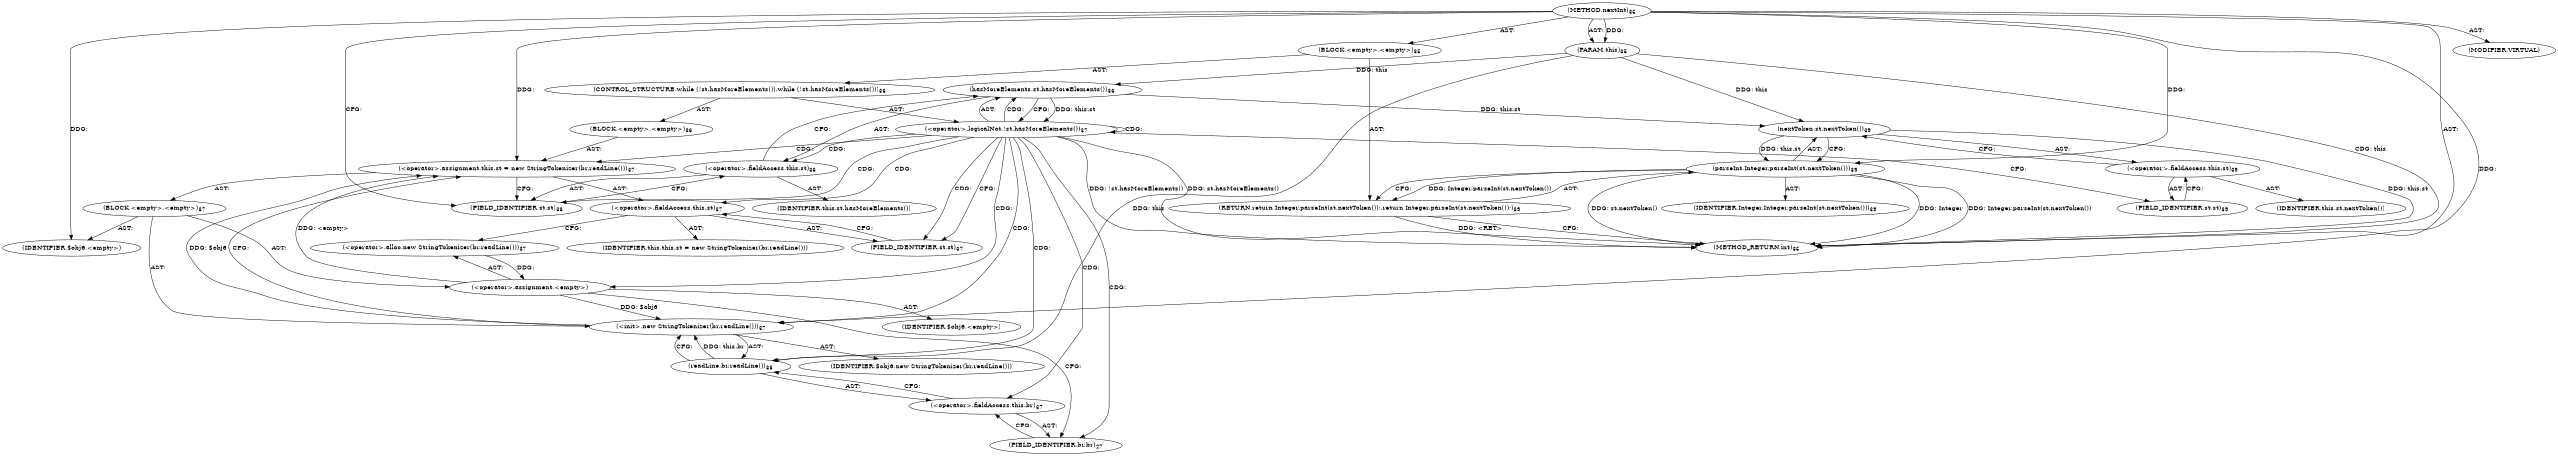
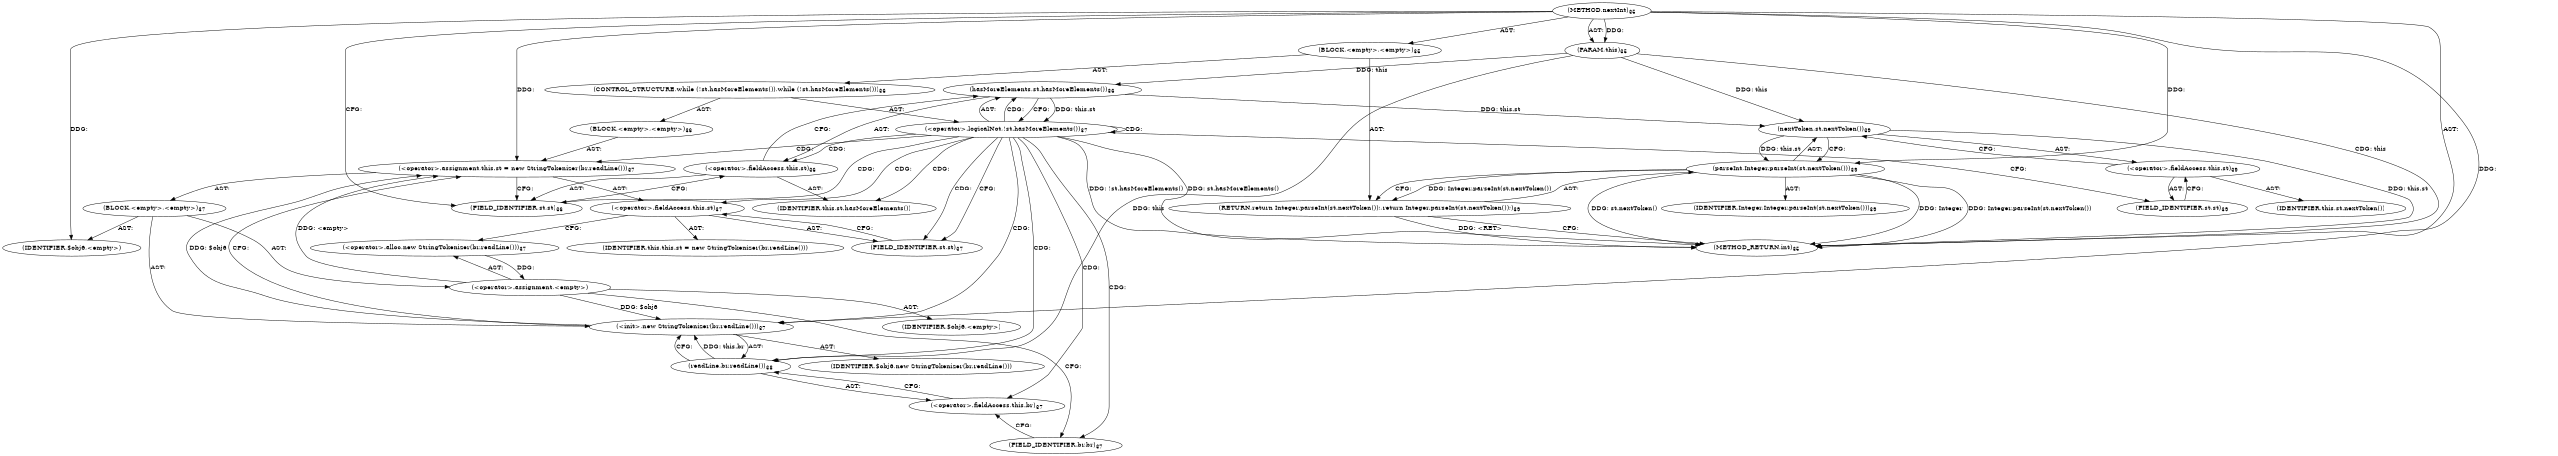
(2504, 50) -> none
(863, 278) -> (926, 167)
(1033, 422) -> none
(1100, 445) -> (1100, 445)
